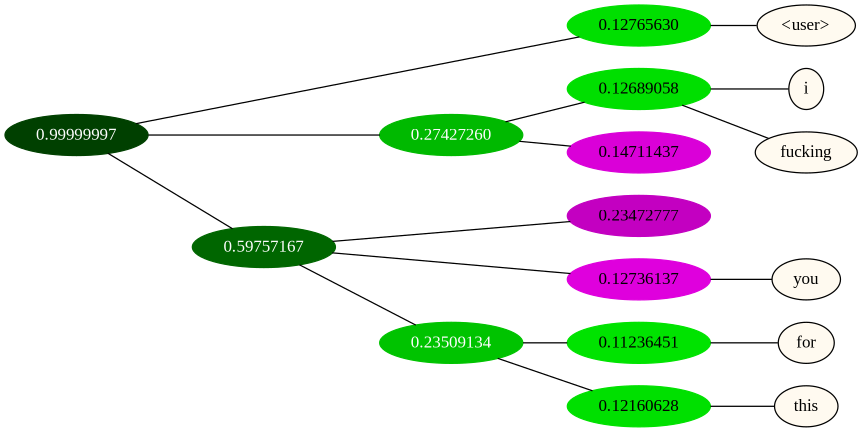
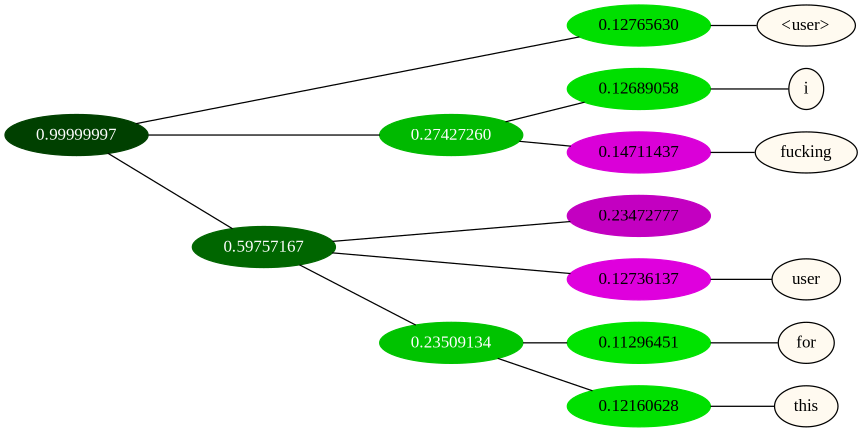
(725, 122) -> (733, 152)
(806, 279) -> (806, 279)
(639, 343) -> (639, 343)
